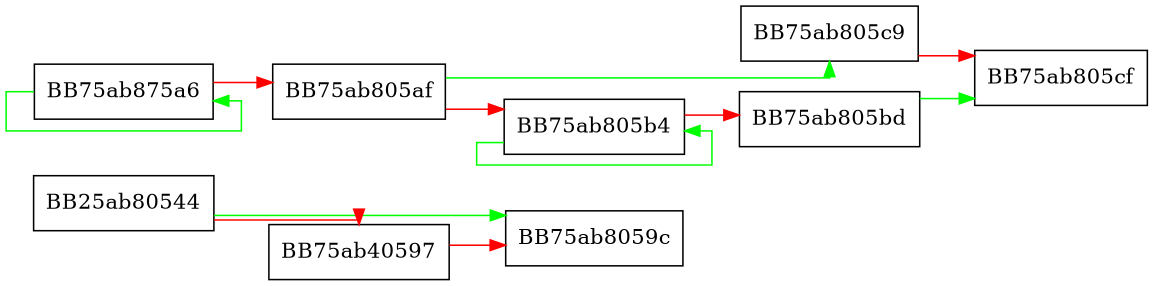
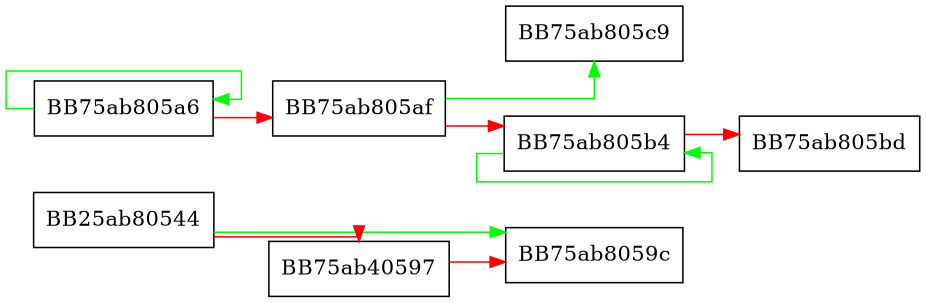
(1061, 78) -> none
(124, 92) -> (124, 108)
